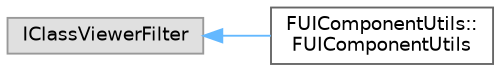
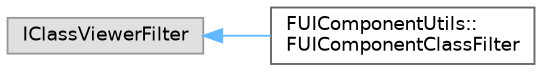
(382, 36) -> (403, 36)
